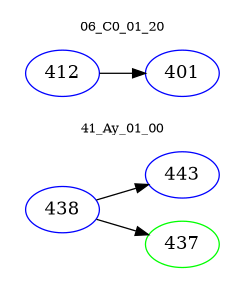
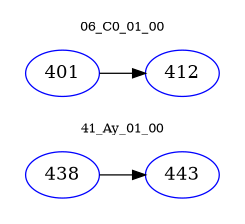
(122, 28) -> (122, 28)
(116, 73) -> (116, 73)
(182, 244) -> none
